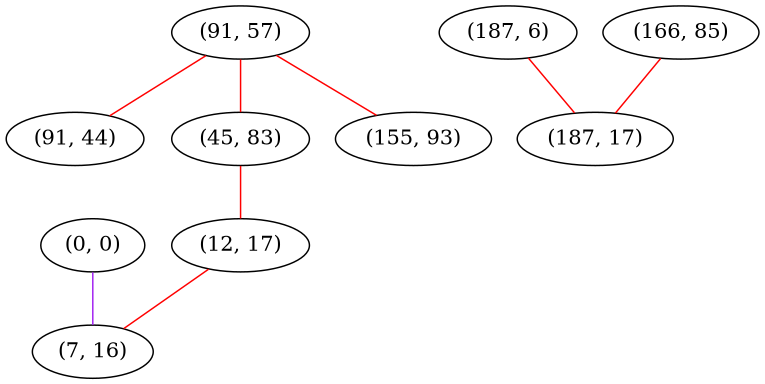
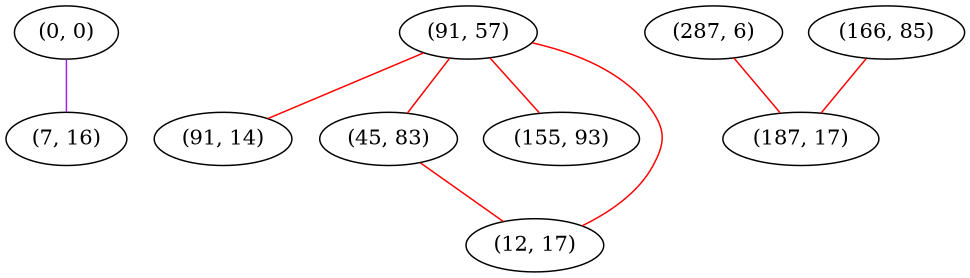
(508, 33) -> (714, 33)
(75, 139) -> (223, 139)
(166, 299) -> (655, 116)
